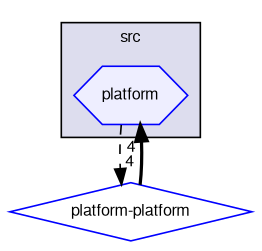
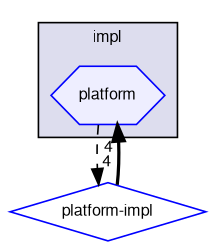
(131, 38) -> (108, 38)
(131, 212) -> (108, 212)
